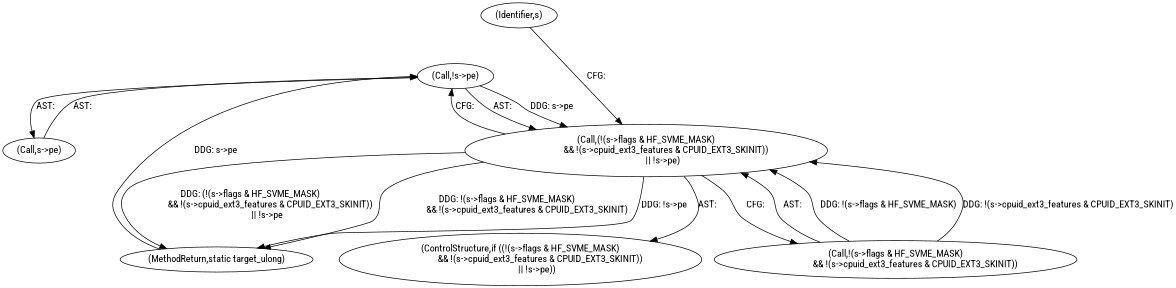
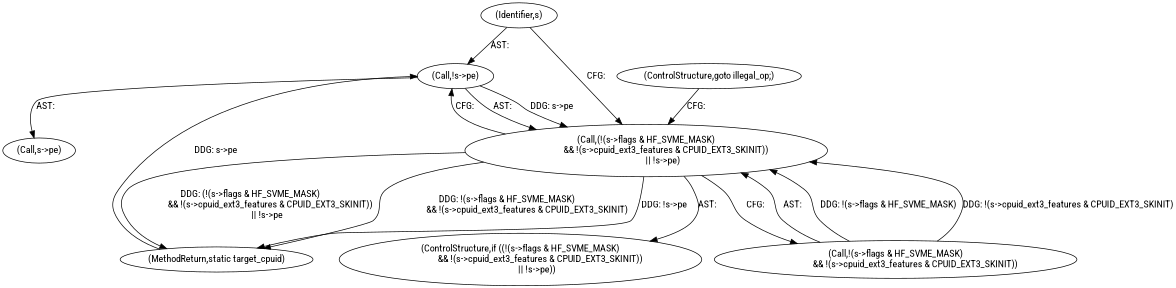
none -> (709, 76)
(217, 84) -> (490, 43)
(217, 259) -> (217, 259)
